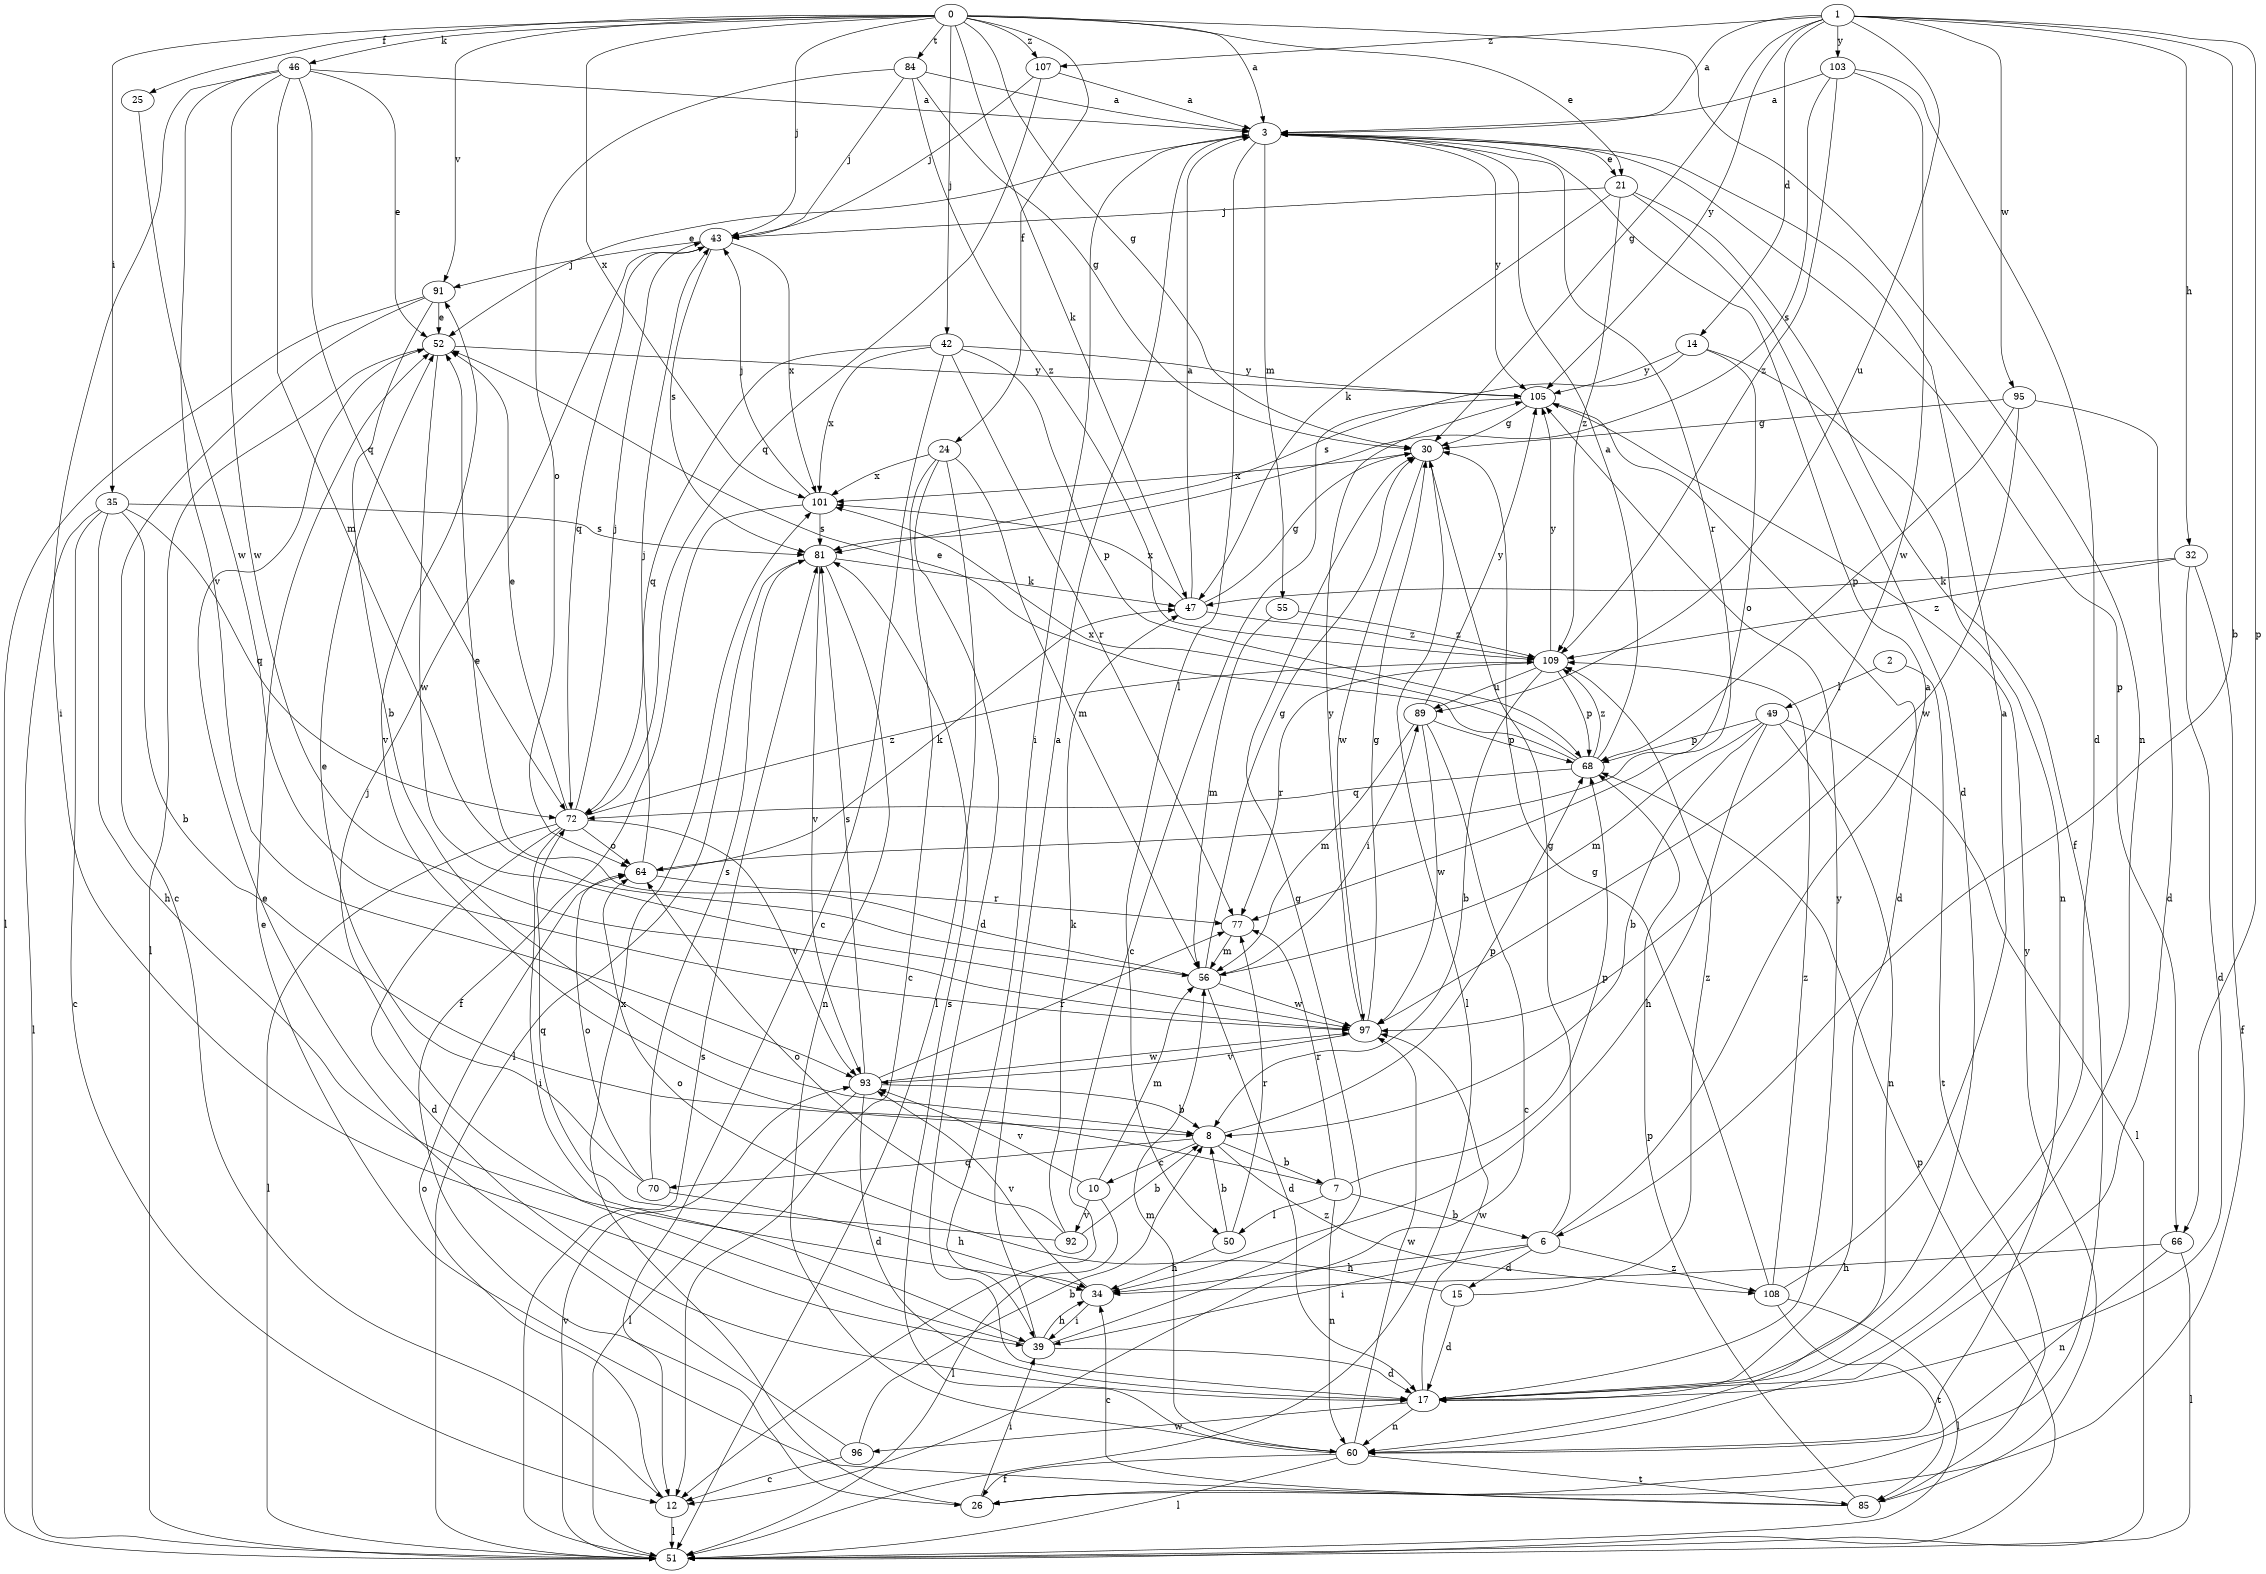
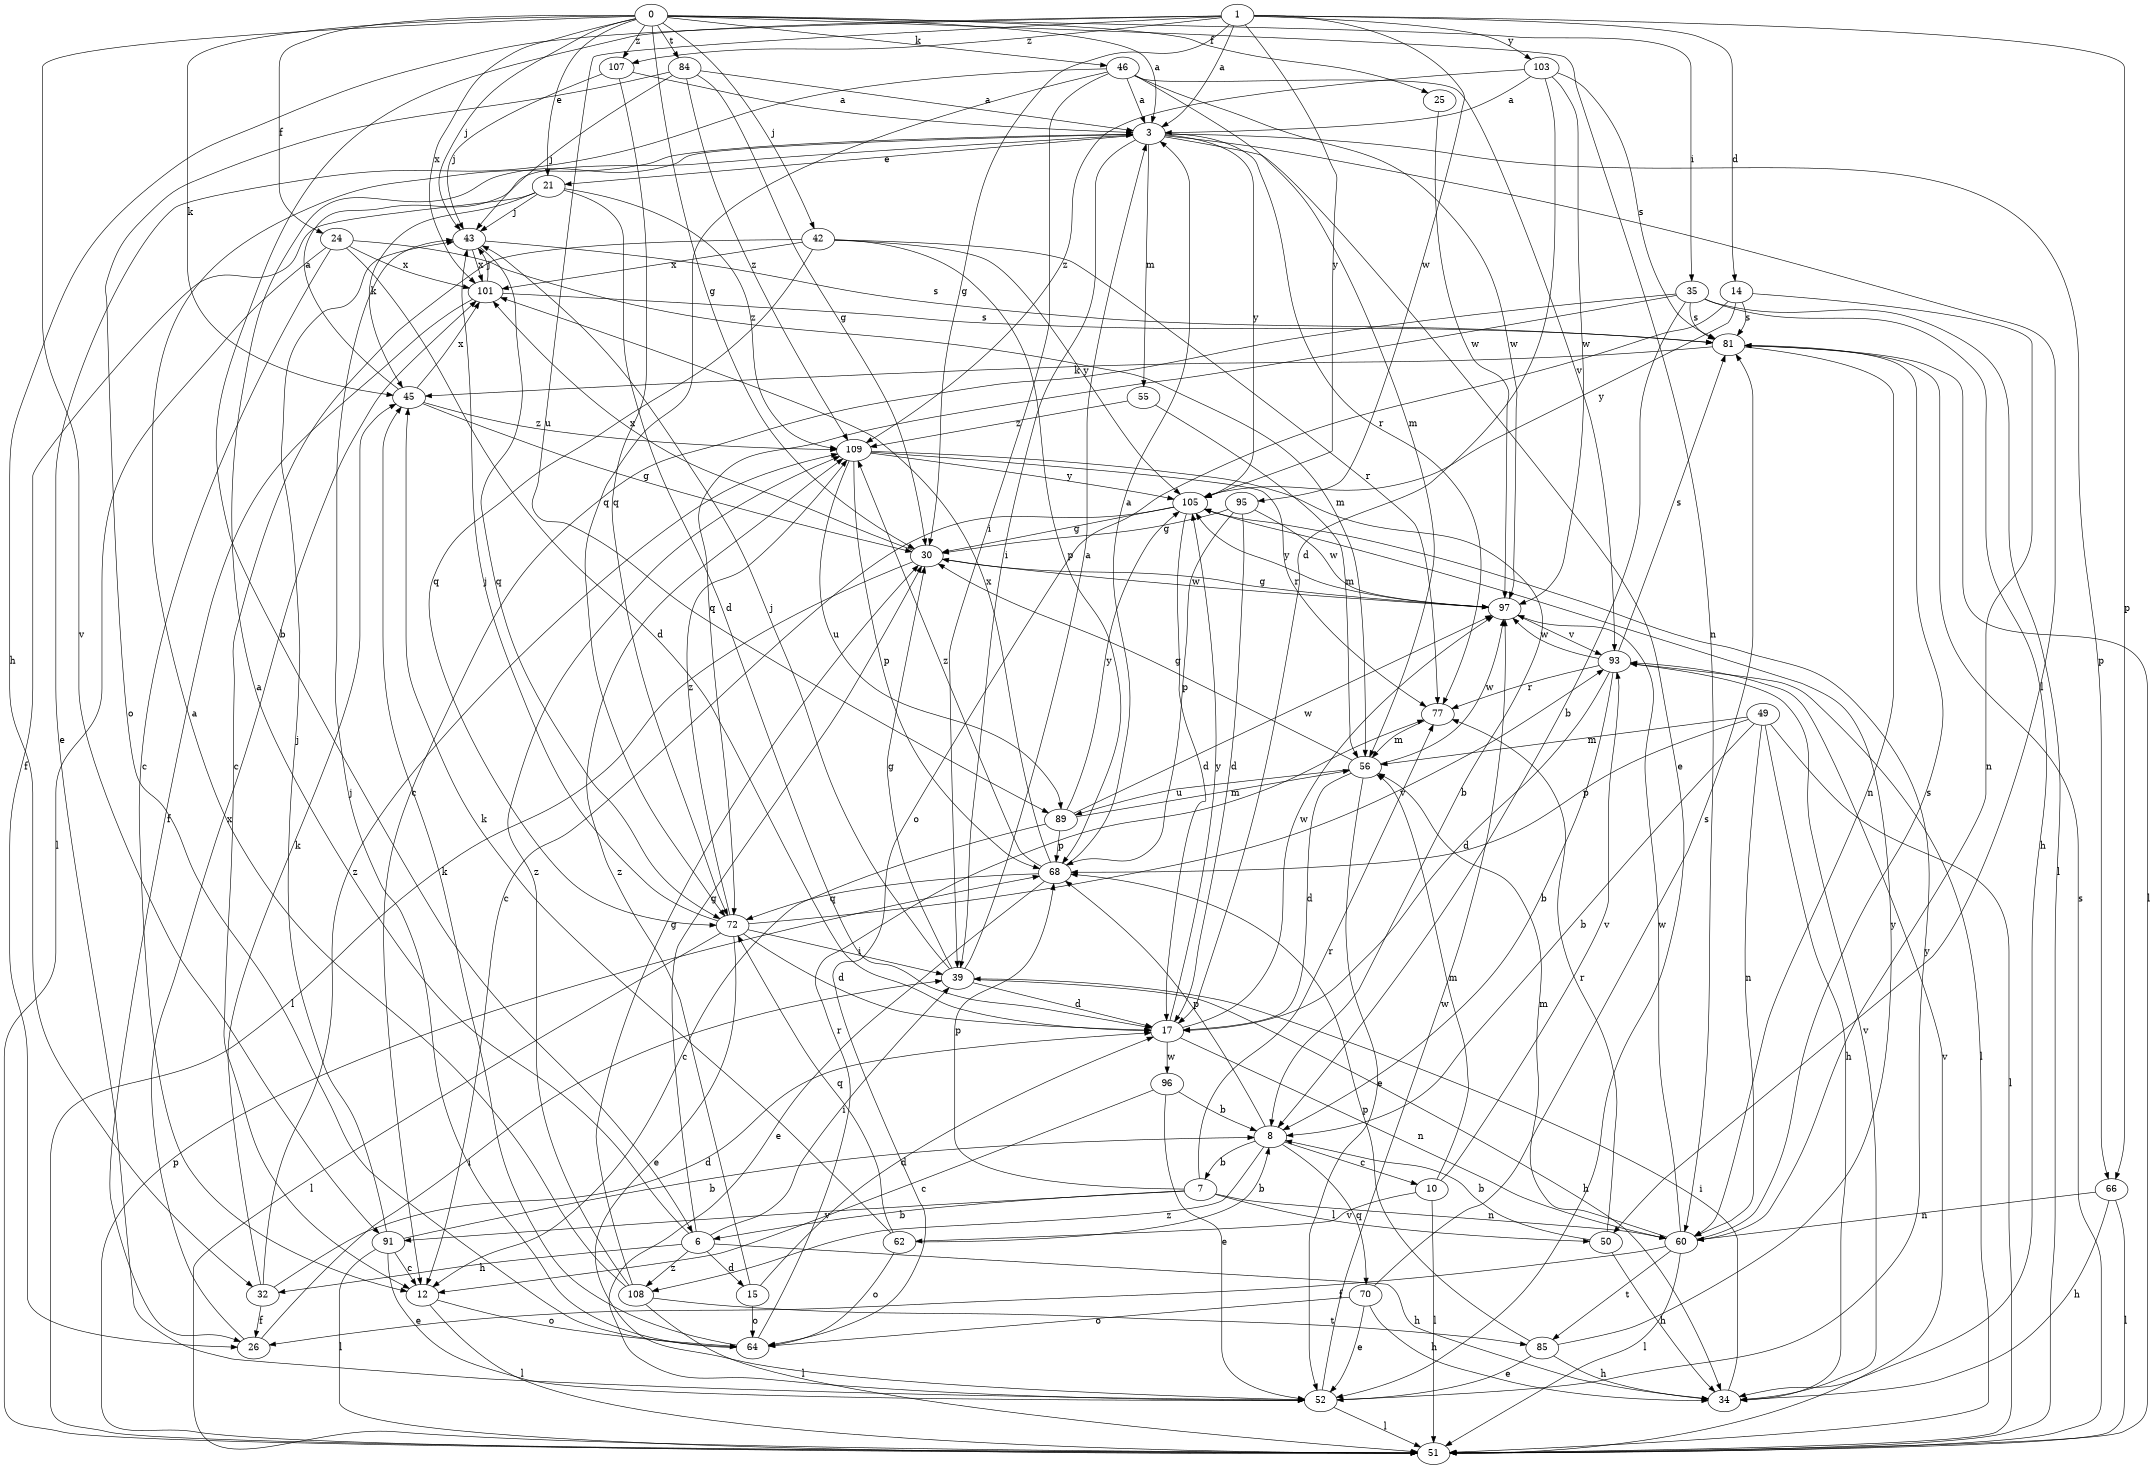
(603, 255) -> (298, 698)
(1191, 609) -> (409, 398)
(1890, 662) -> none
(812, 821) -> none
(604, 844) -> none
(1368, 846) -> (1179, 794)
(1071, 1242) -> (899, 1242)
none -> (483, 1264)
(1108, 1401) -> (1604, 1374)
